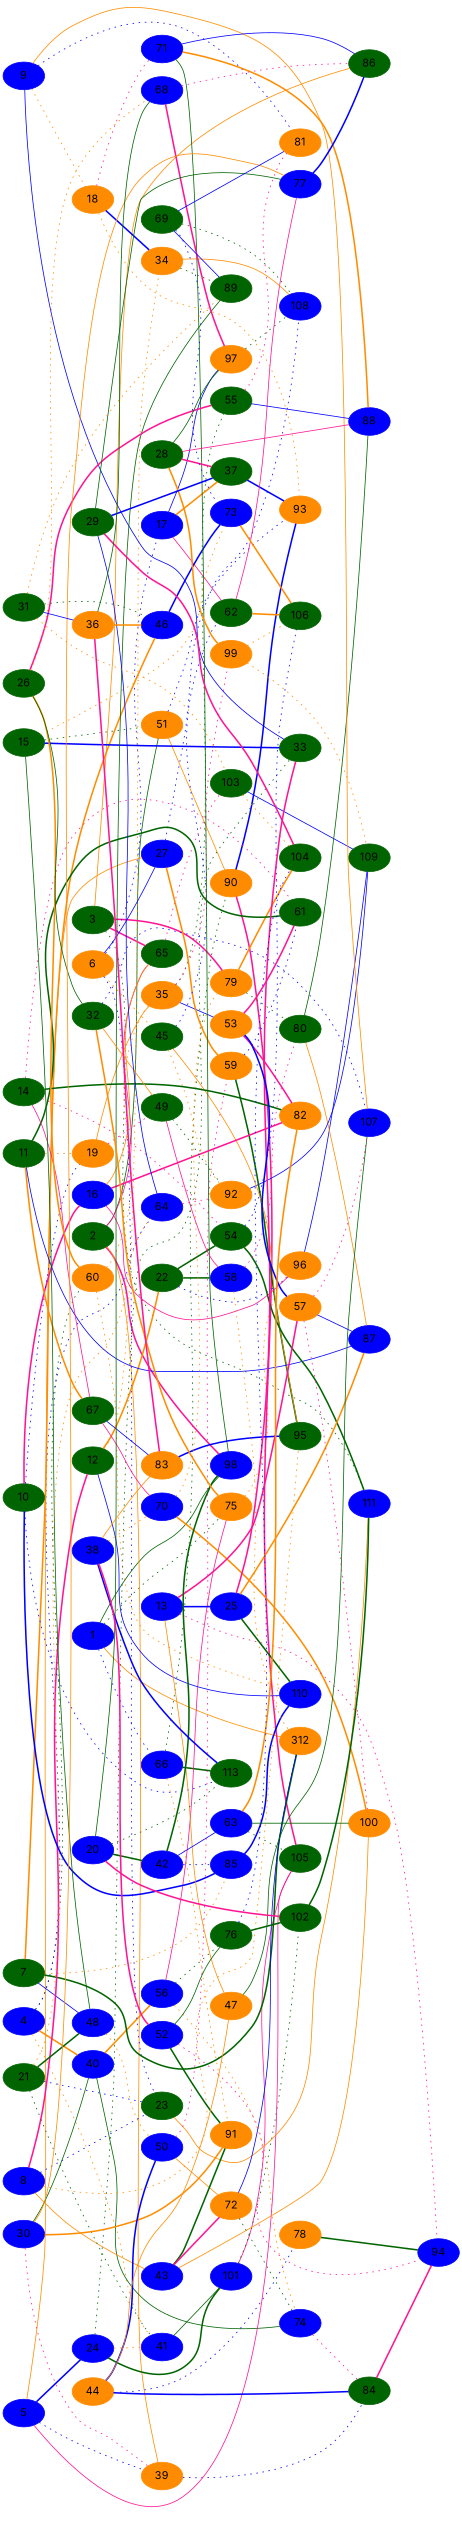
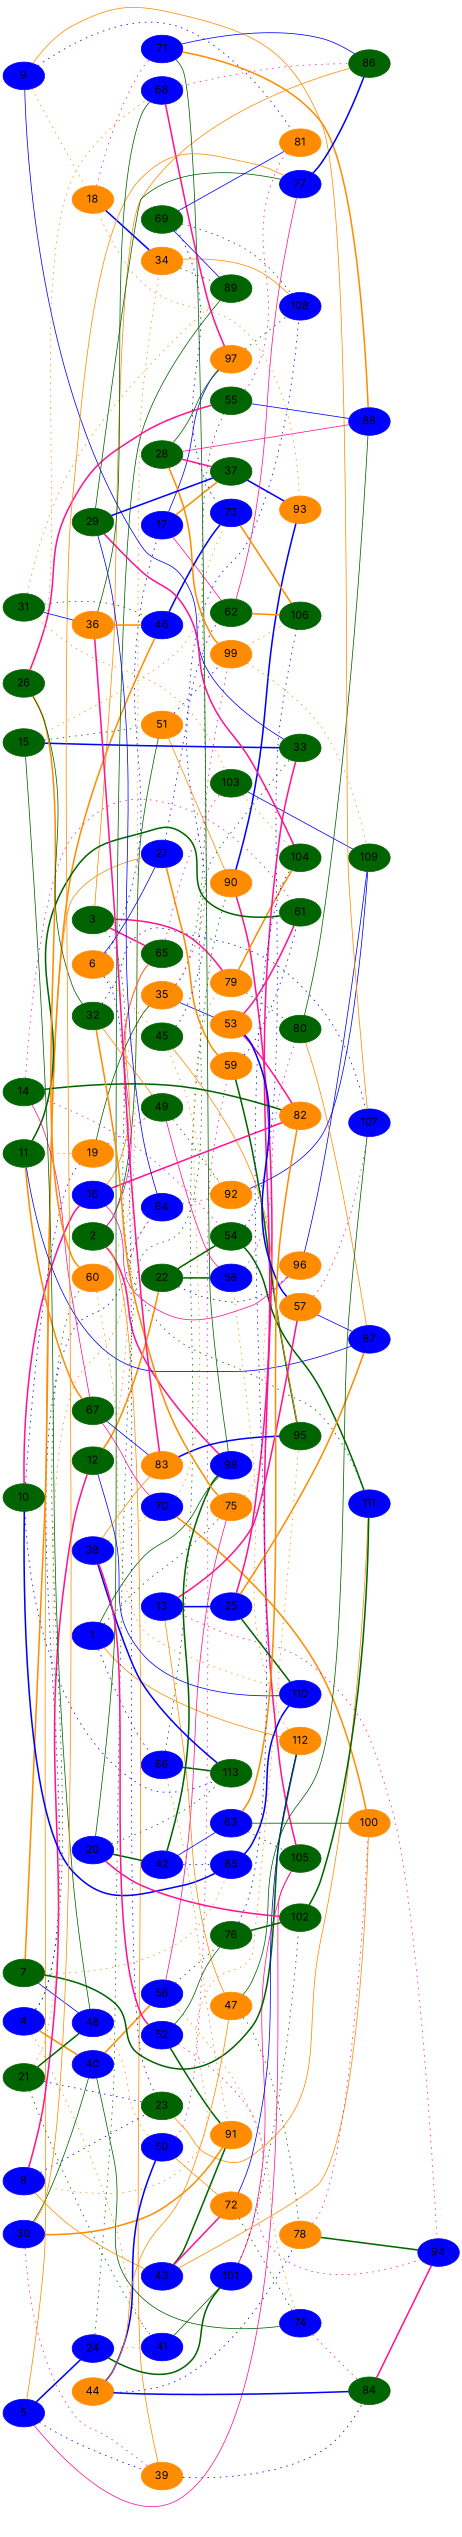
(187, 657) -> (197, 689)
(116, 1070) -> (116, 1070)
(336, 1528) -> (353, 2033)
(300, 1741) -> (300, 1741)
none -> (281, 2116)
